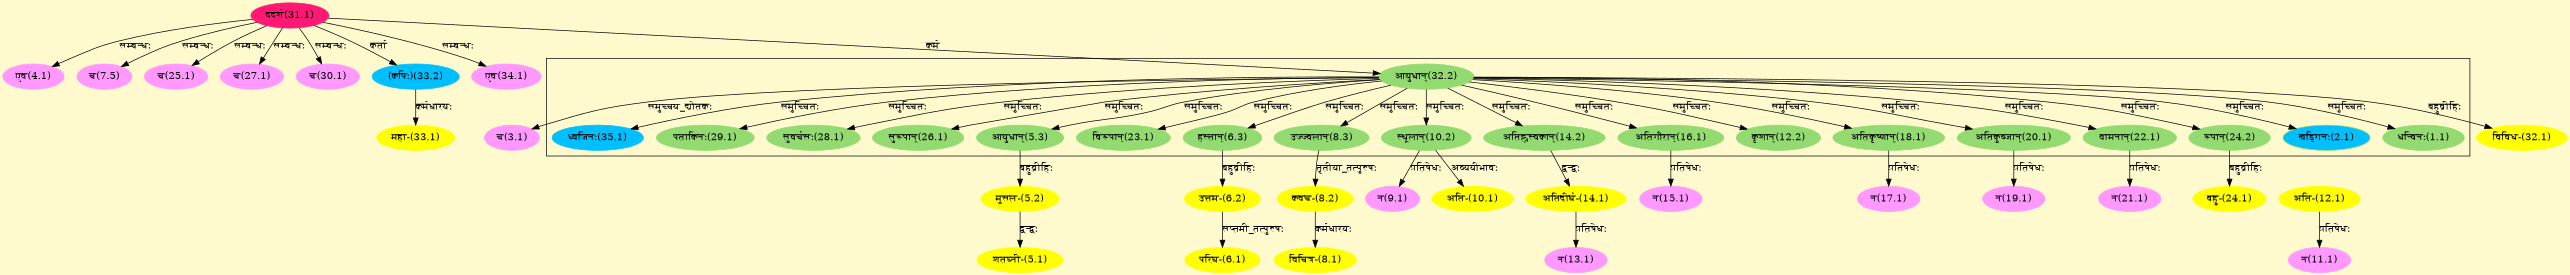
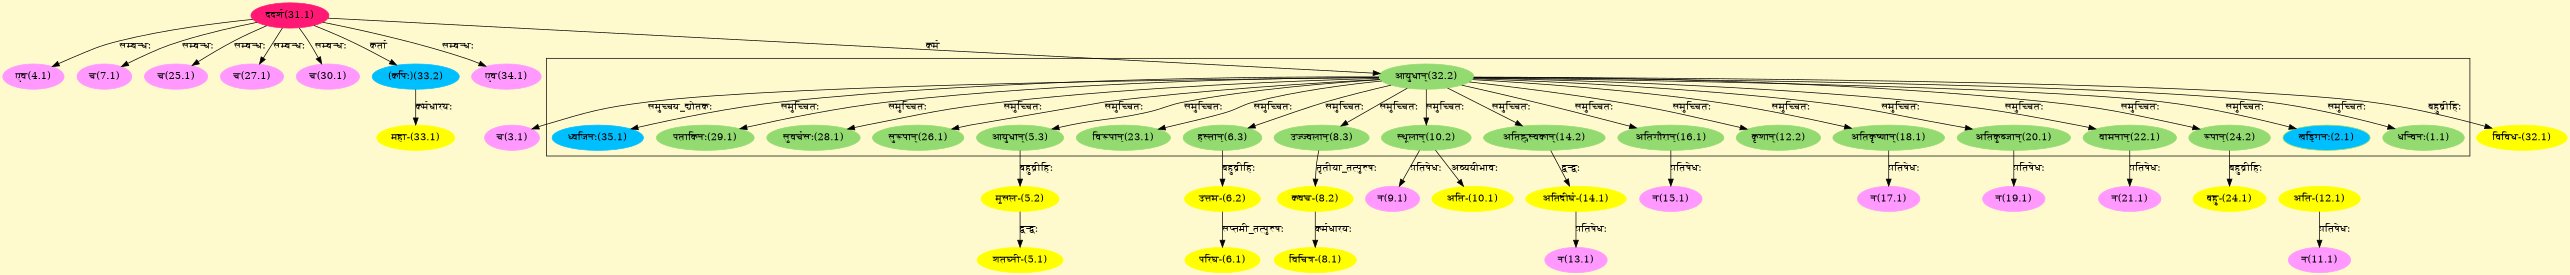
(104, 77) -> (104, 77)
